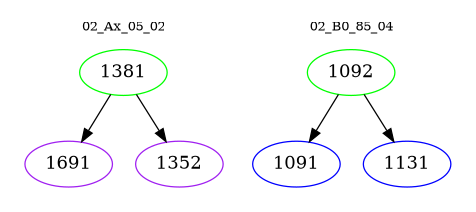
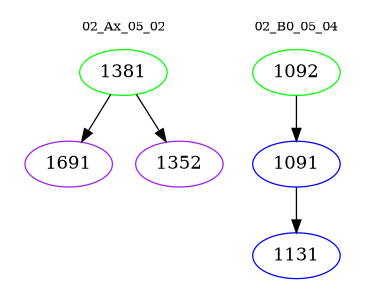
(352, 27) -> (296, 27)
(375, 113) -> (296, 204)
